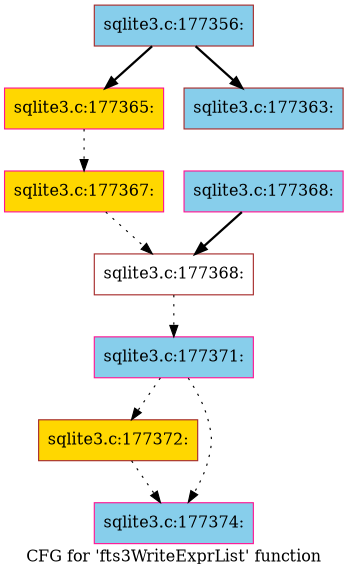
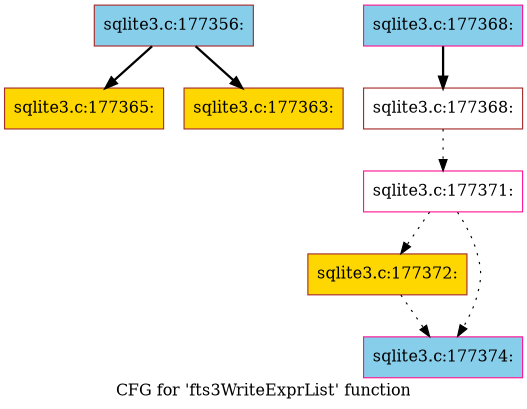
(84, 108) -> (84, 108)
(264, 108) -> (264, 108)
(84, 191) -> none
(174, 357) -> (443, 191)
